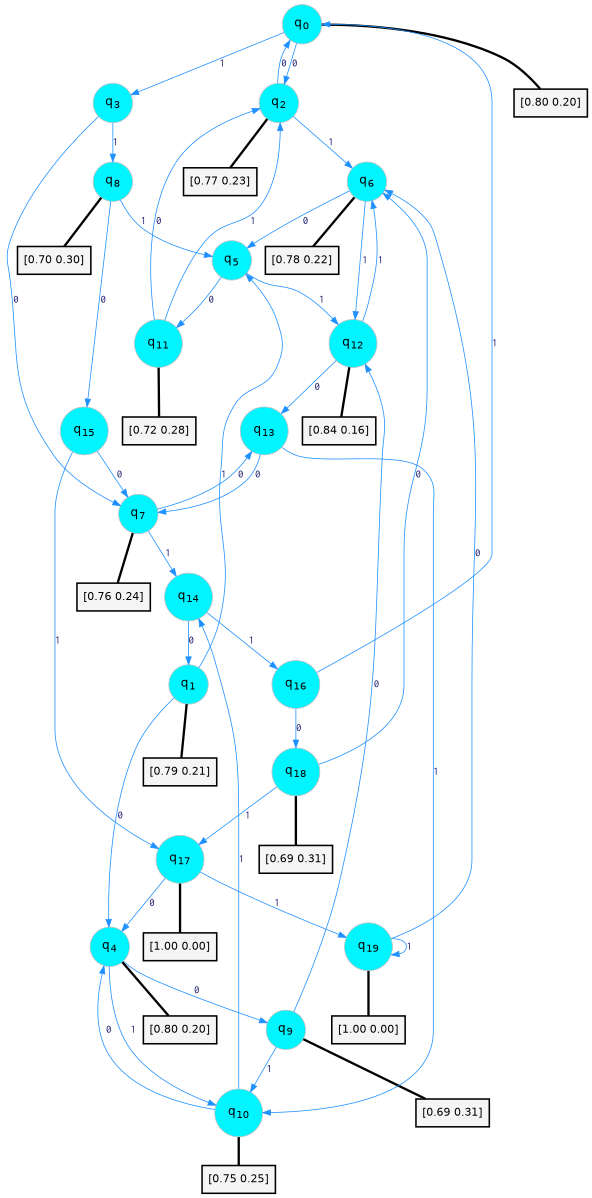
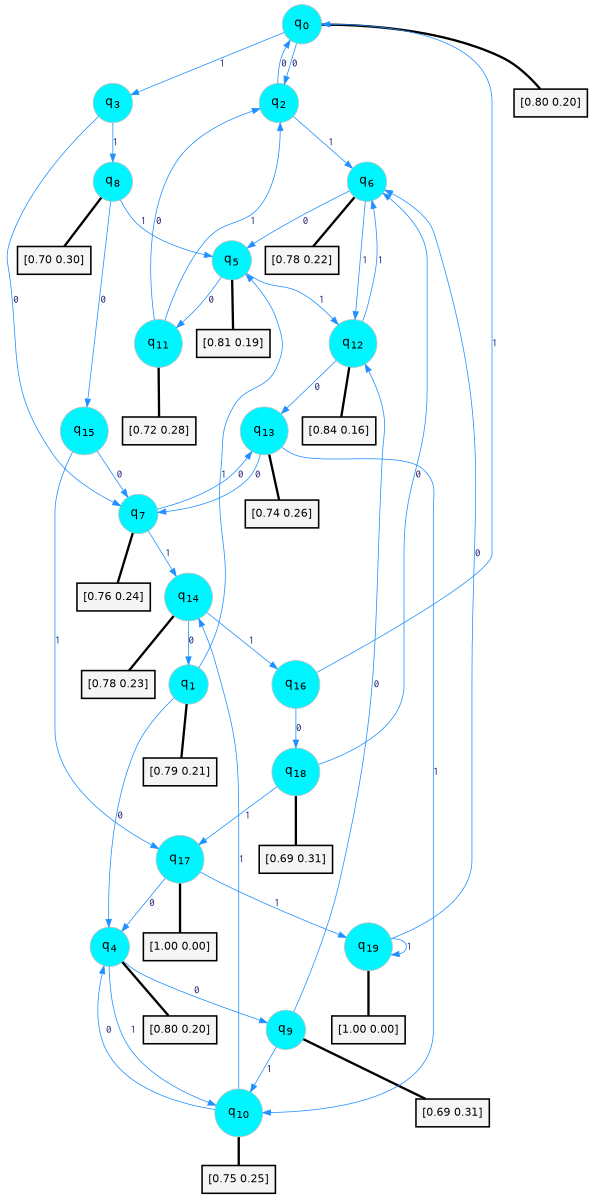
(220, 182) -> none
none -> (233, 343)
none -> (282, 514)
none -> (118, 684)
